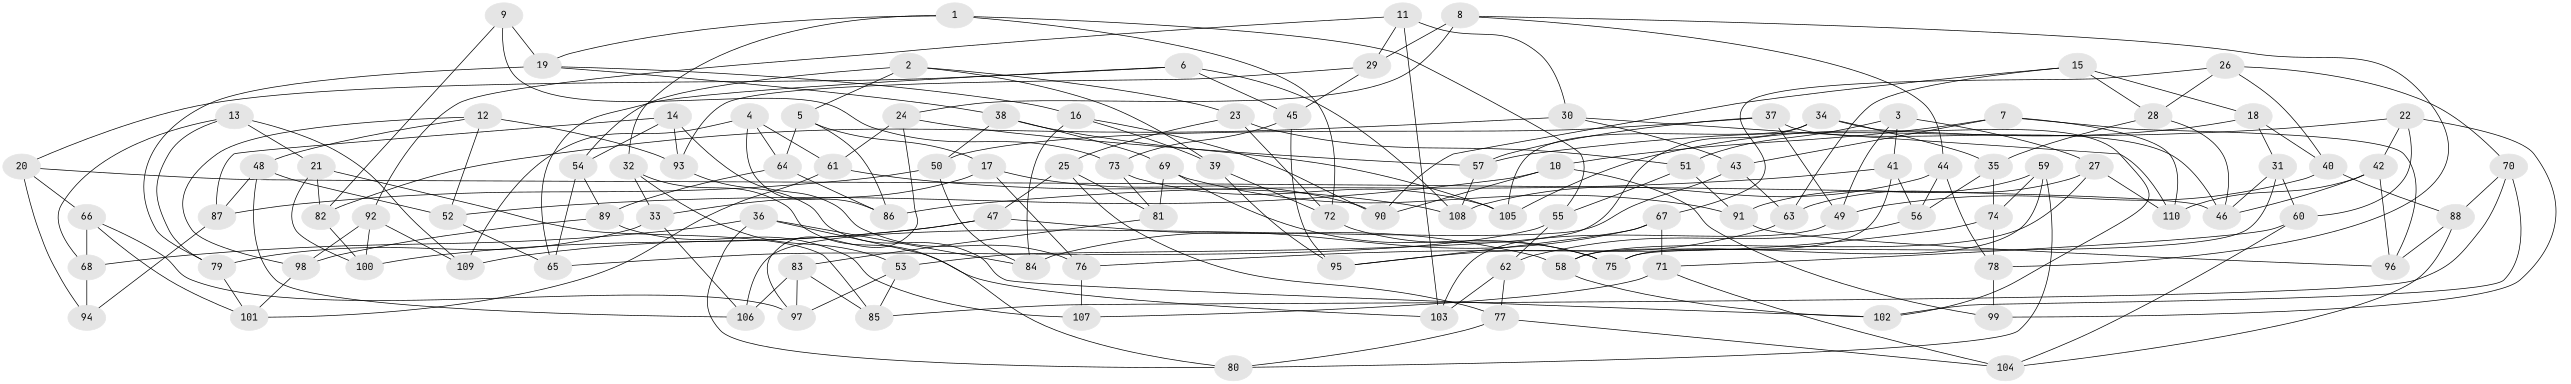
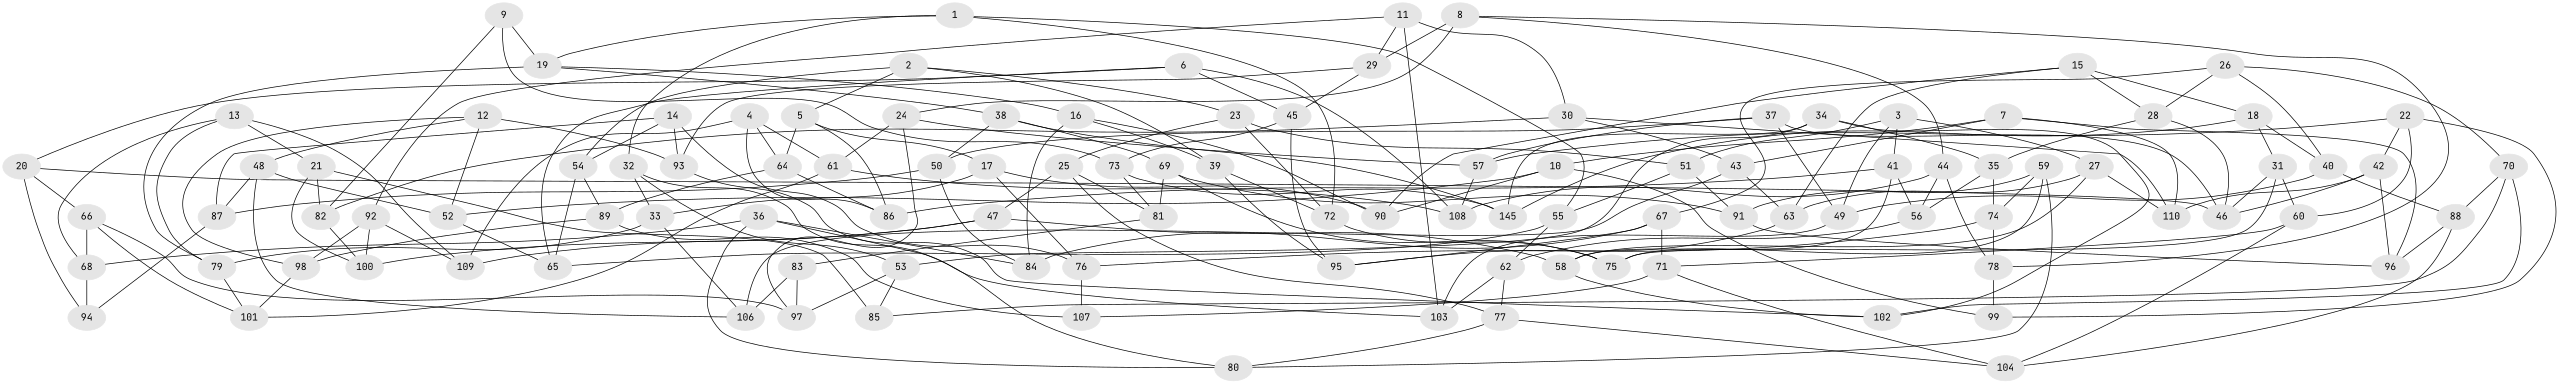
(1508, 217) -> (1508, 217)
(836, 293) -> none
